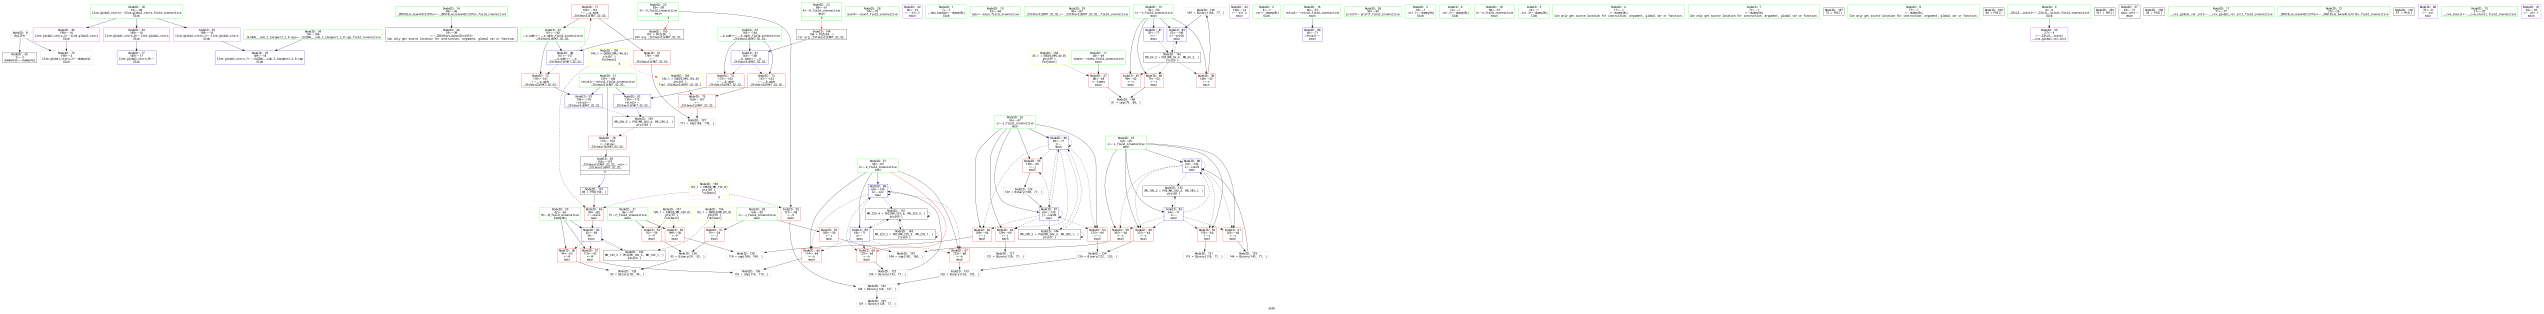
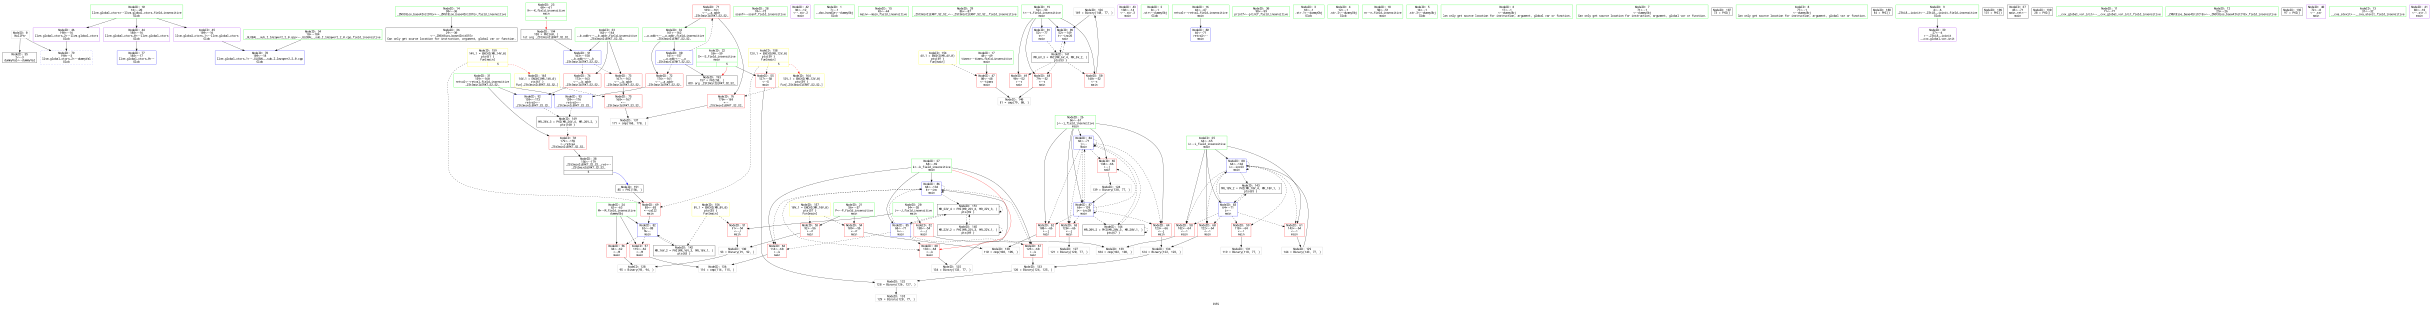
(607, 43) -> (693, 69)
none -> (802, 81)
(1212, 161) -> none
